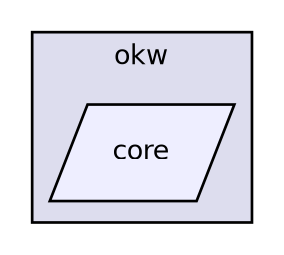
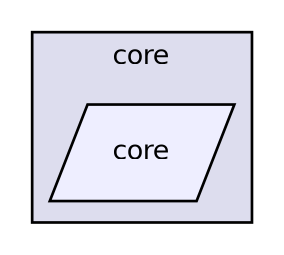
(142, 58) -> (142, 58)
